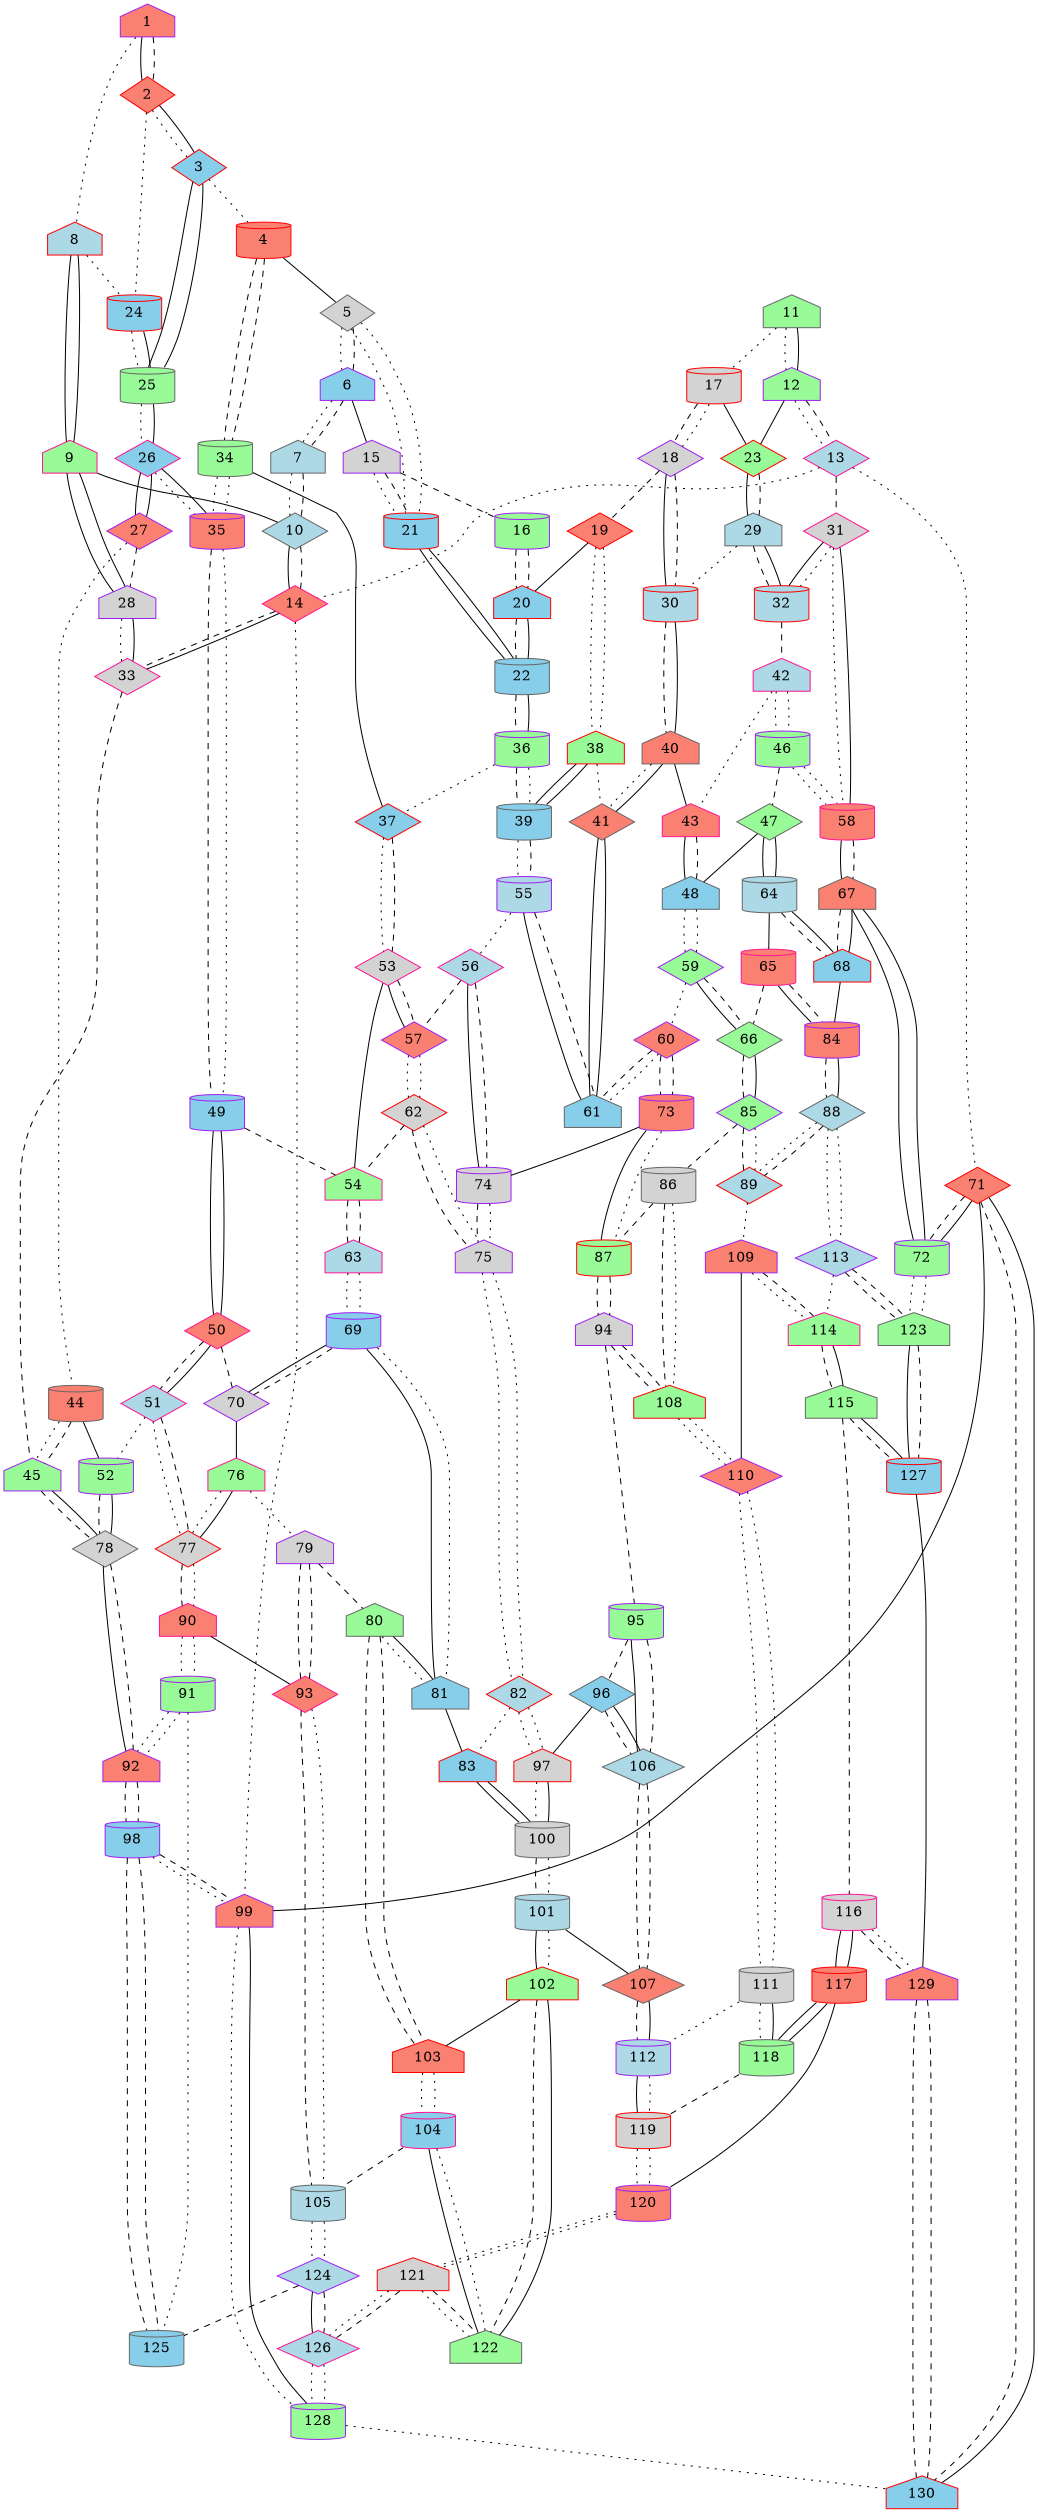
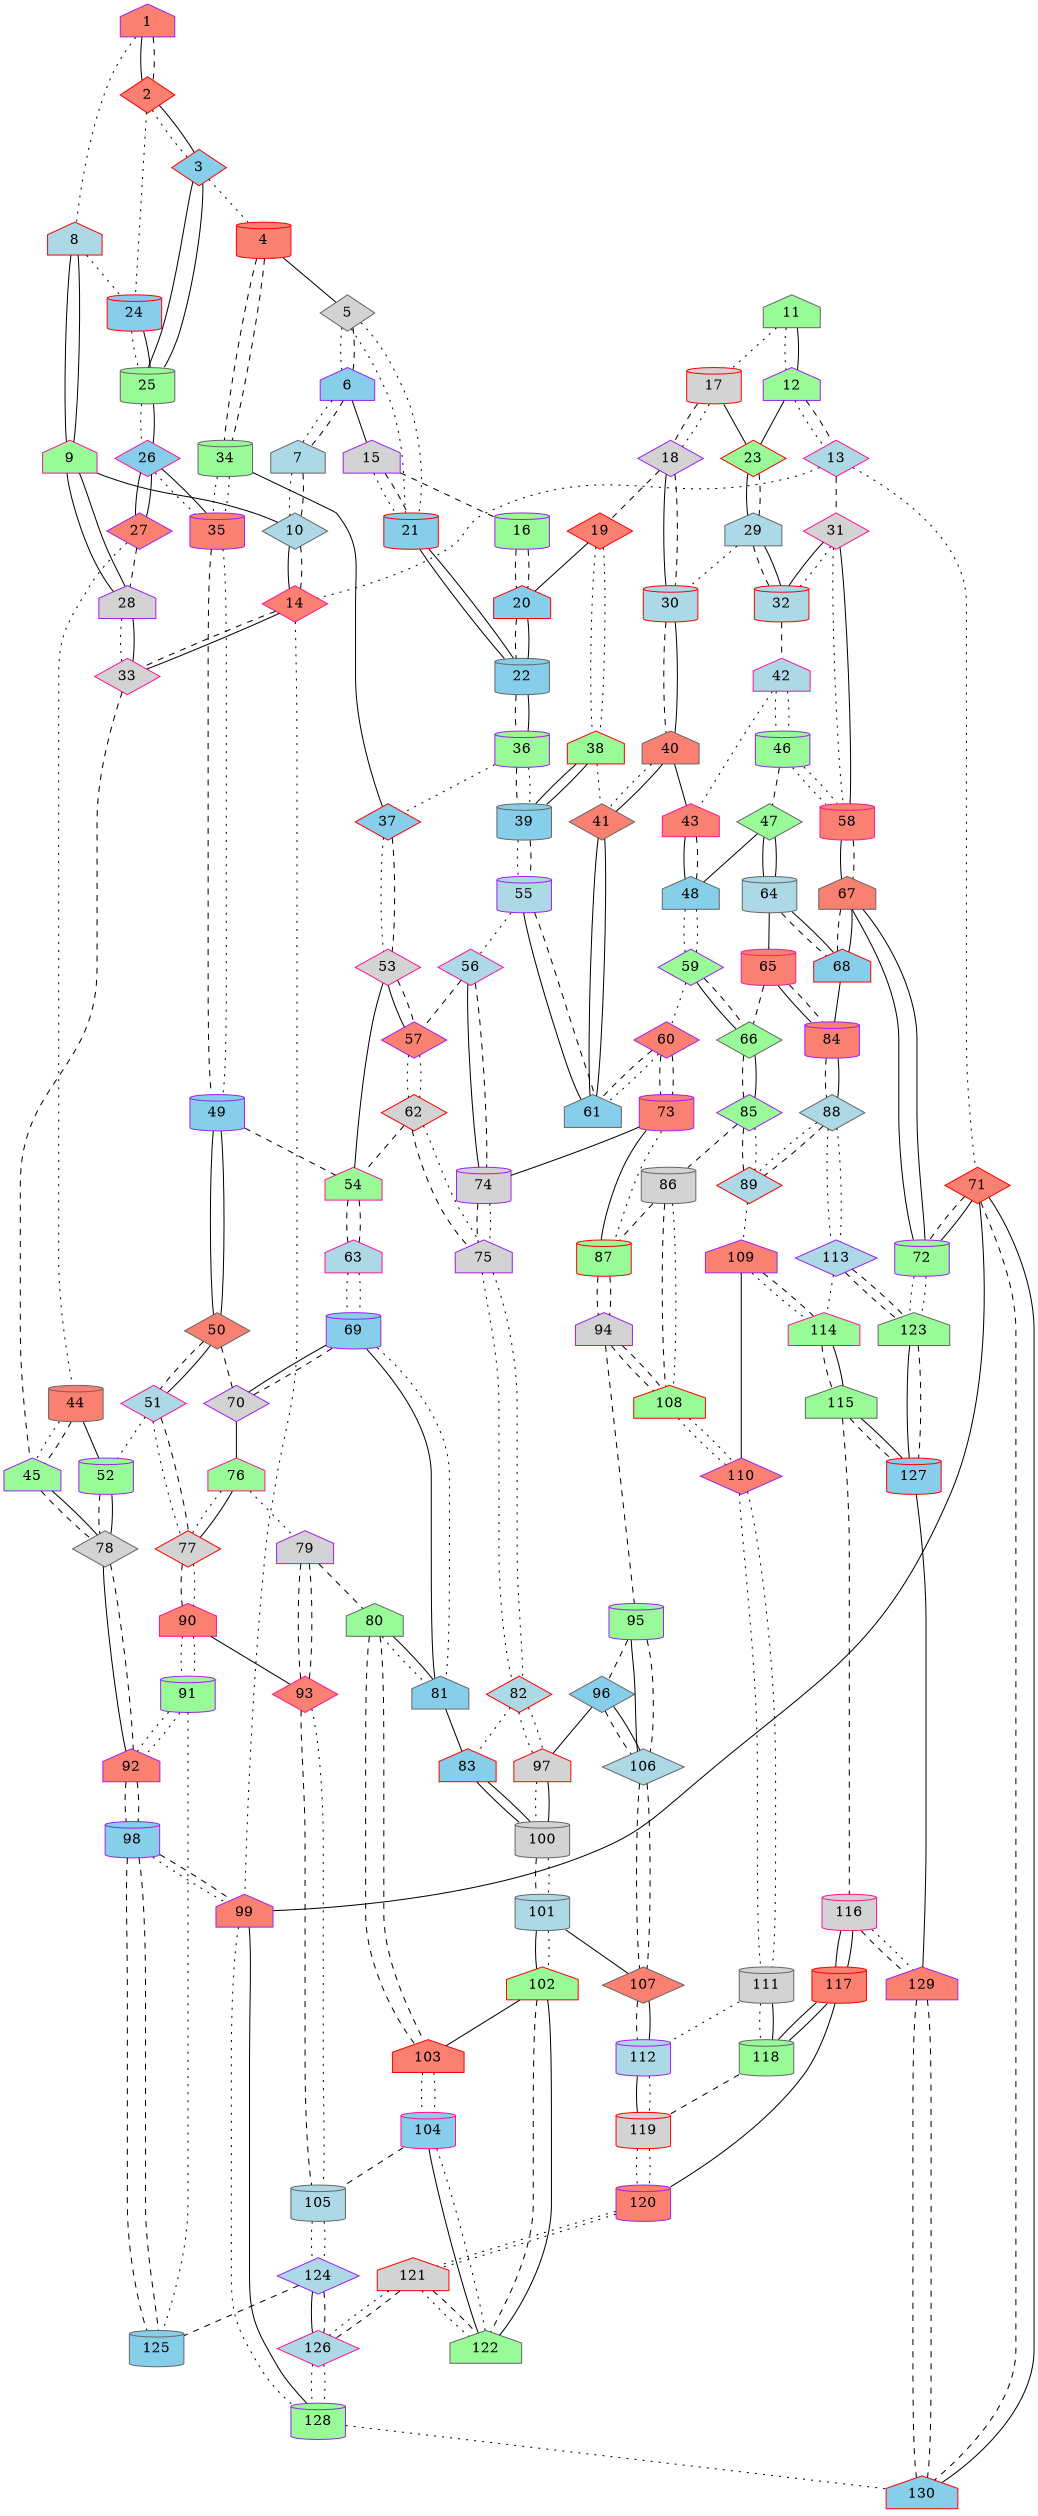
(217, 1331) -> (217, 1331)
